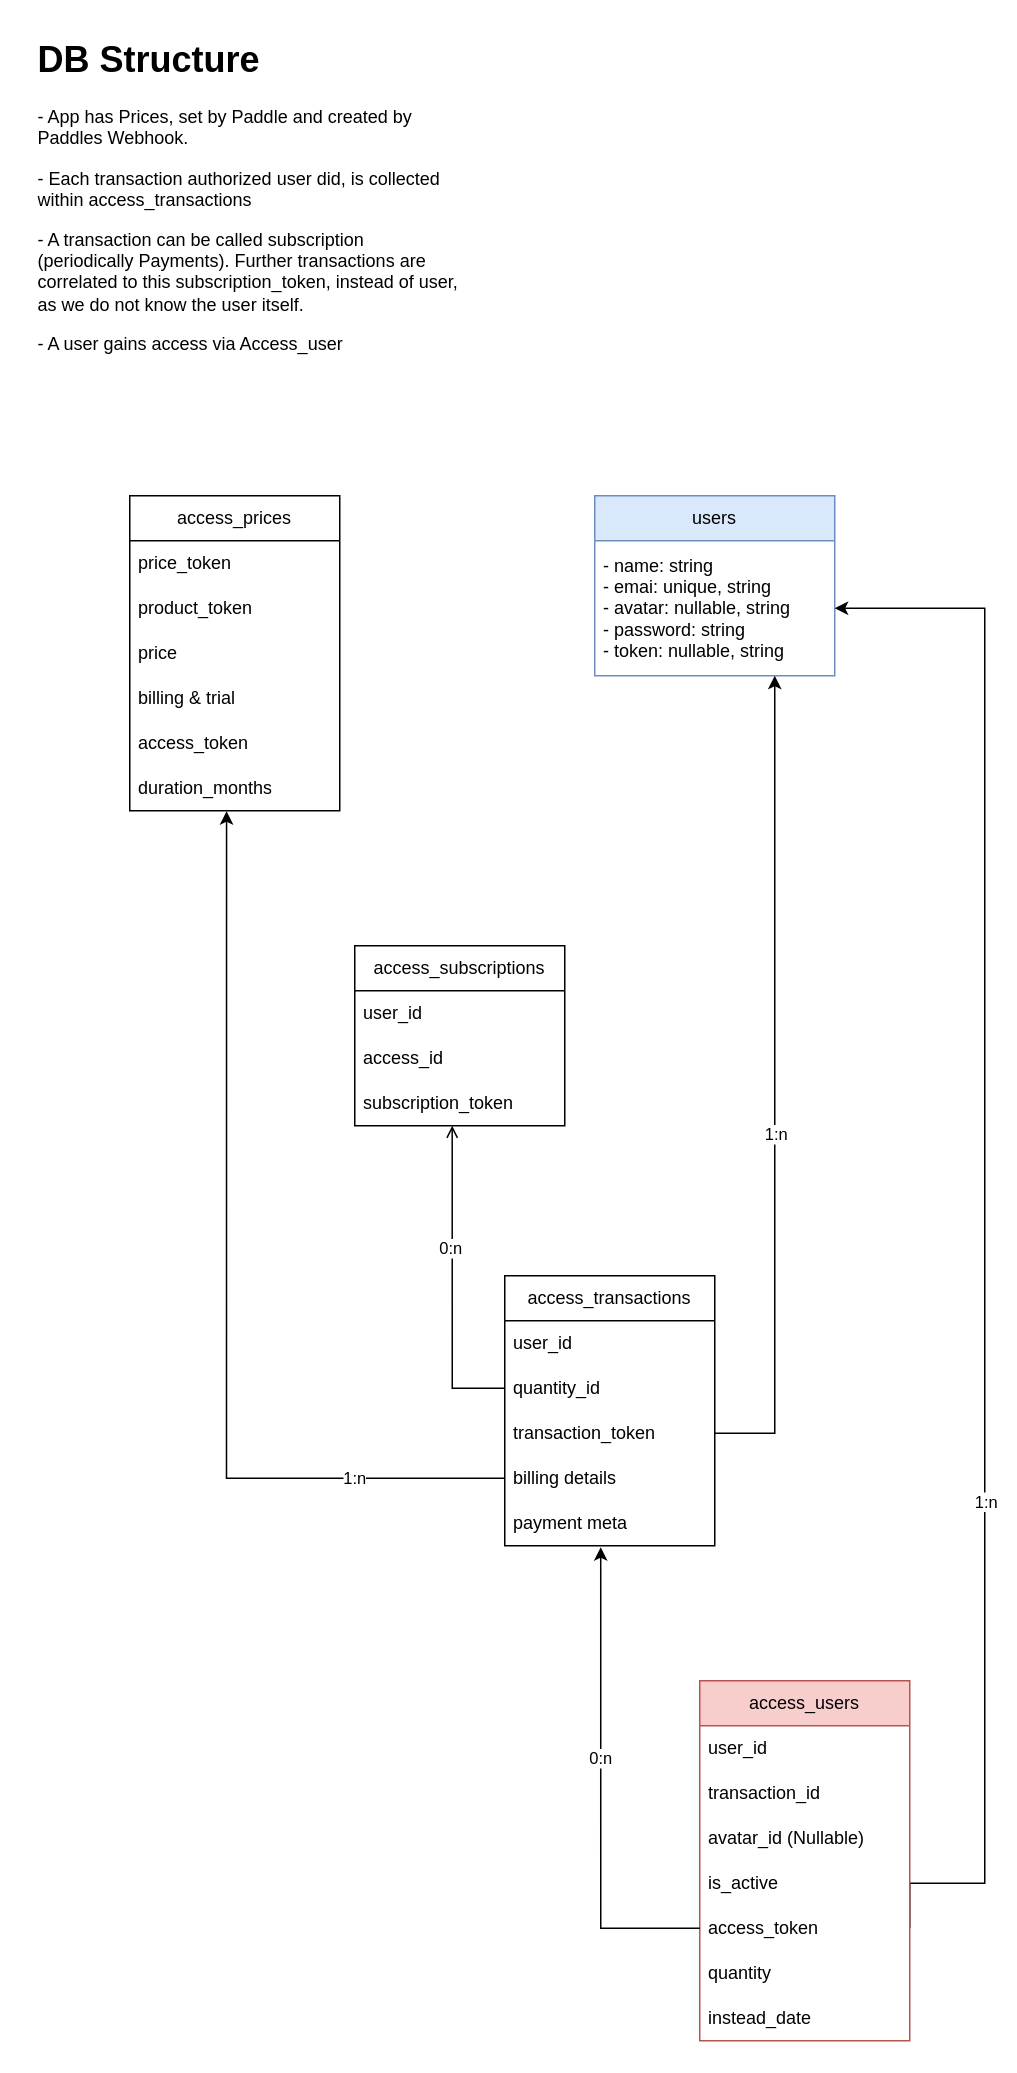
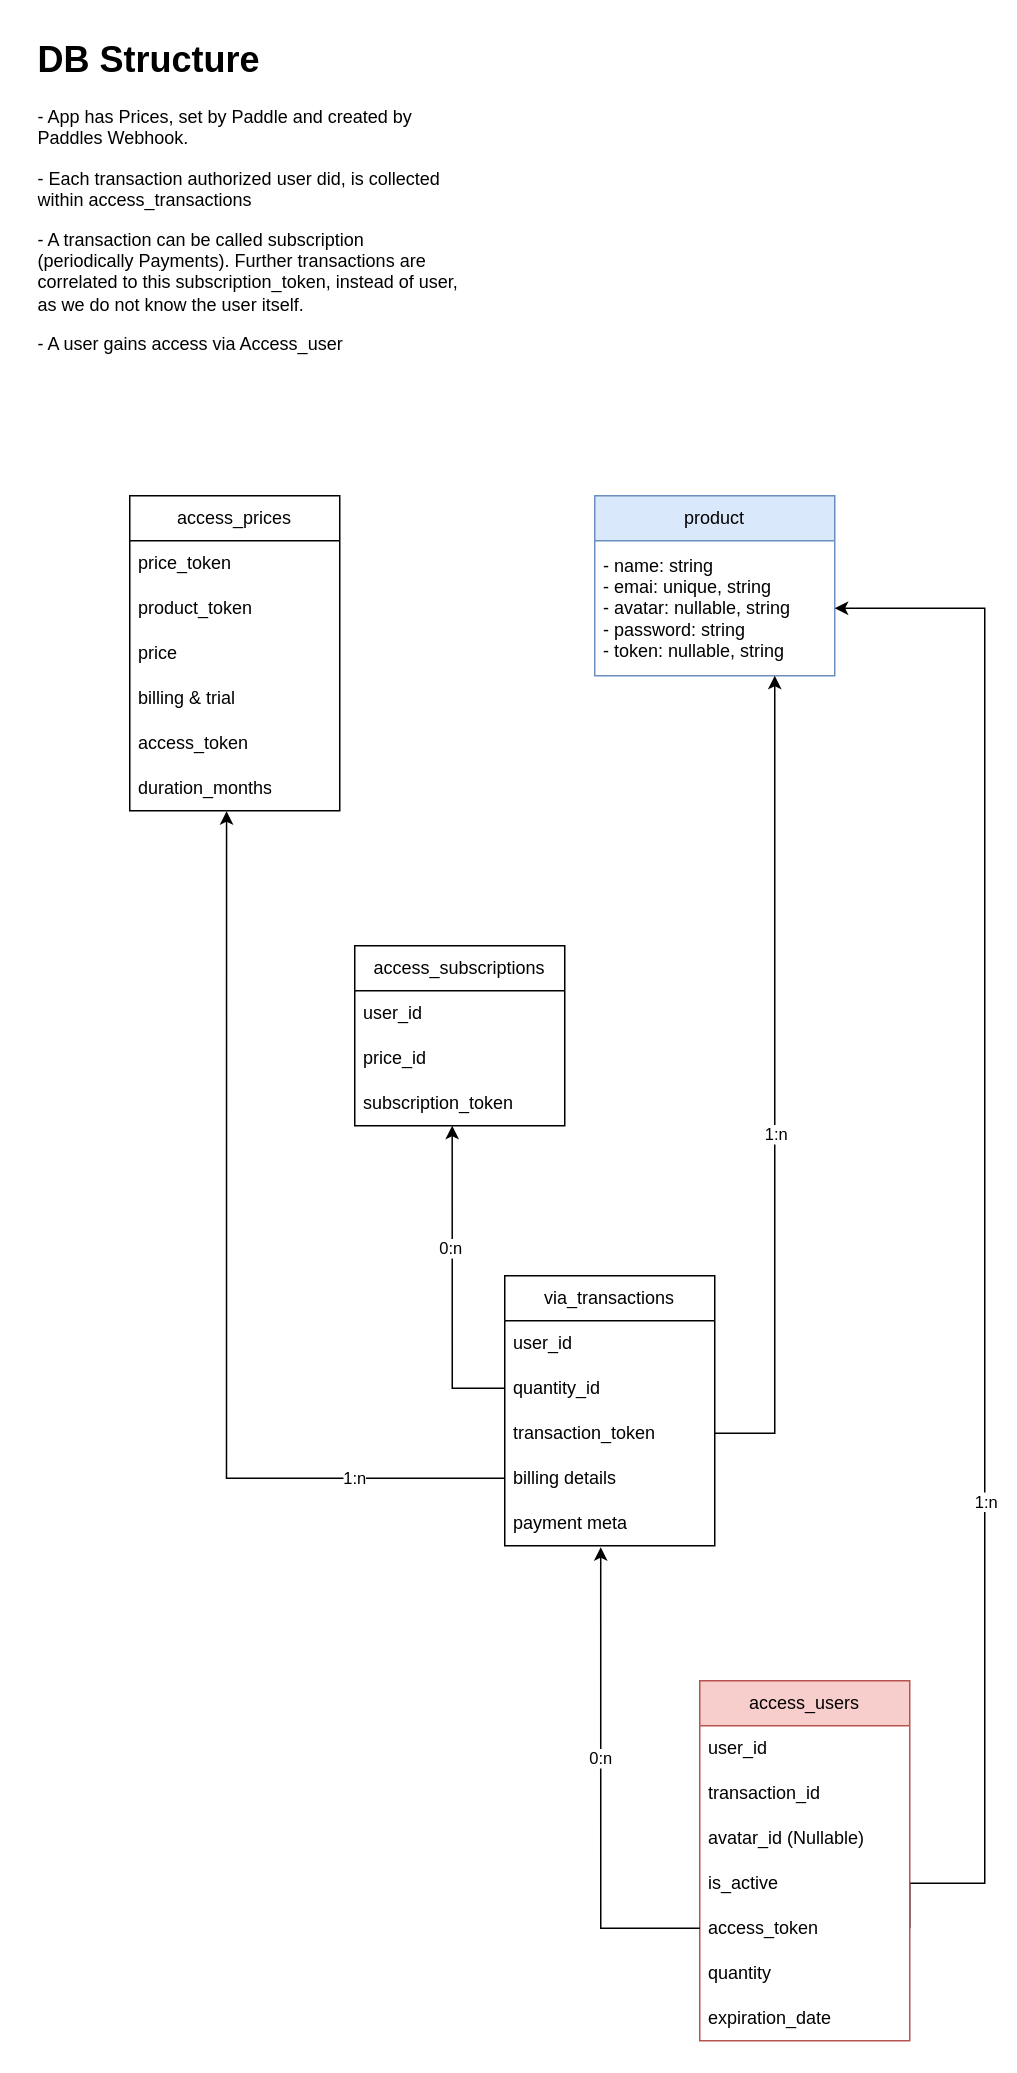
(715, 518) -> (715, 518)
(407, 1058) -> (399, 1058)
(452, 1134) -> (452, 1137)
(610, 1298) -> (610, 1298)
(767, 2018) -> (780, 2018)
